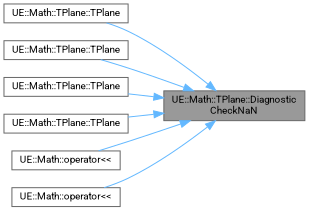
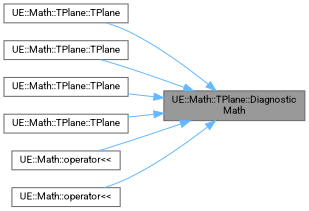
(234, 106) -> (234, 106)
